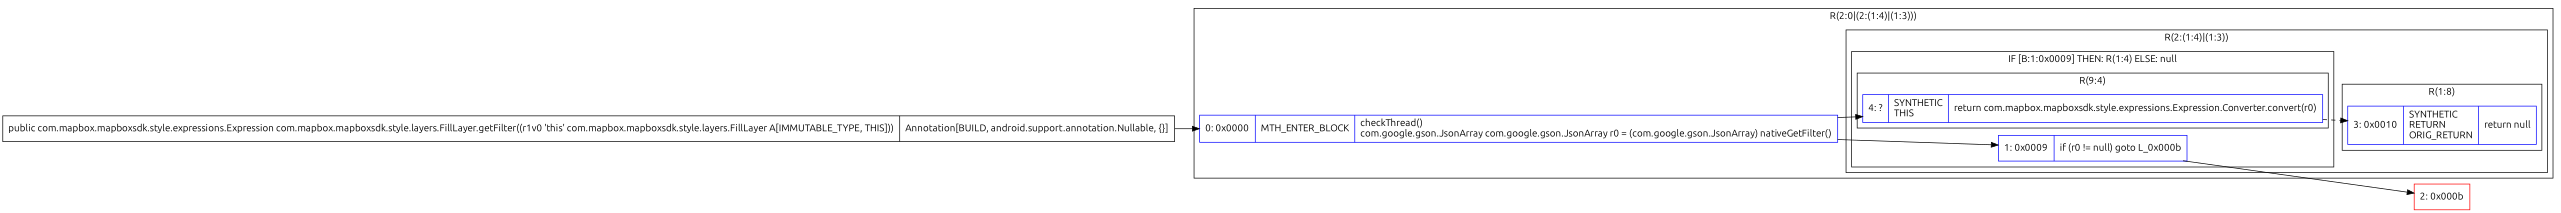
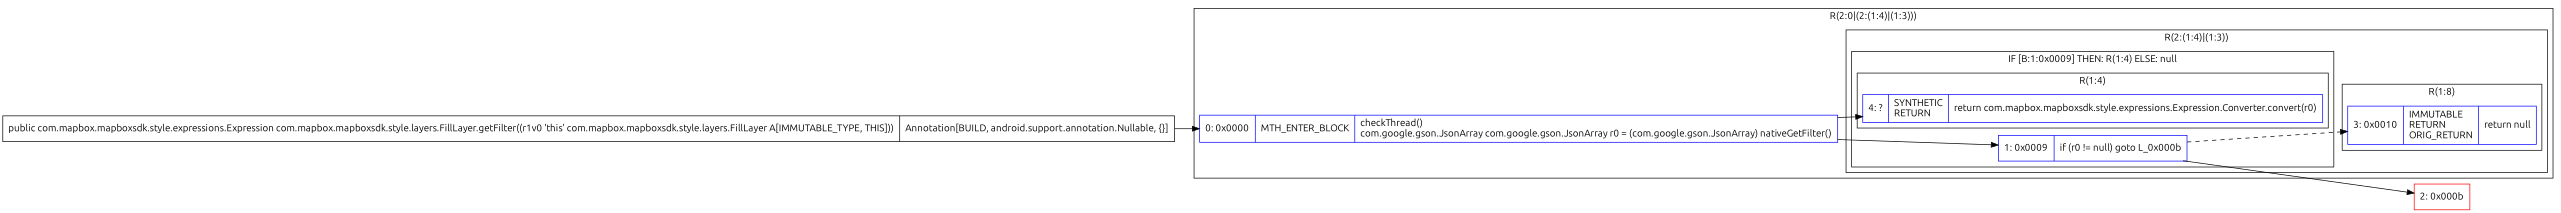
(2093, 81) -> (2093, 81)
(1904, 113) -> (1912, 113)
(2433, 114) -> (2436, 114)
(2332, 120) -> (2264, 137)
